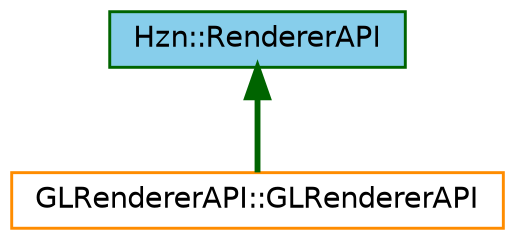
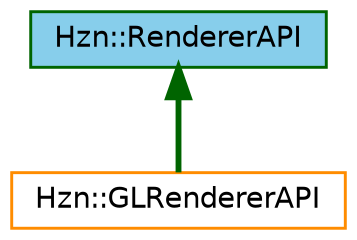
(258, 200) -> (179, 200)
